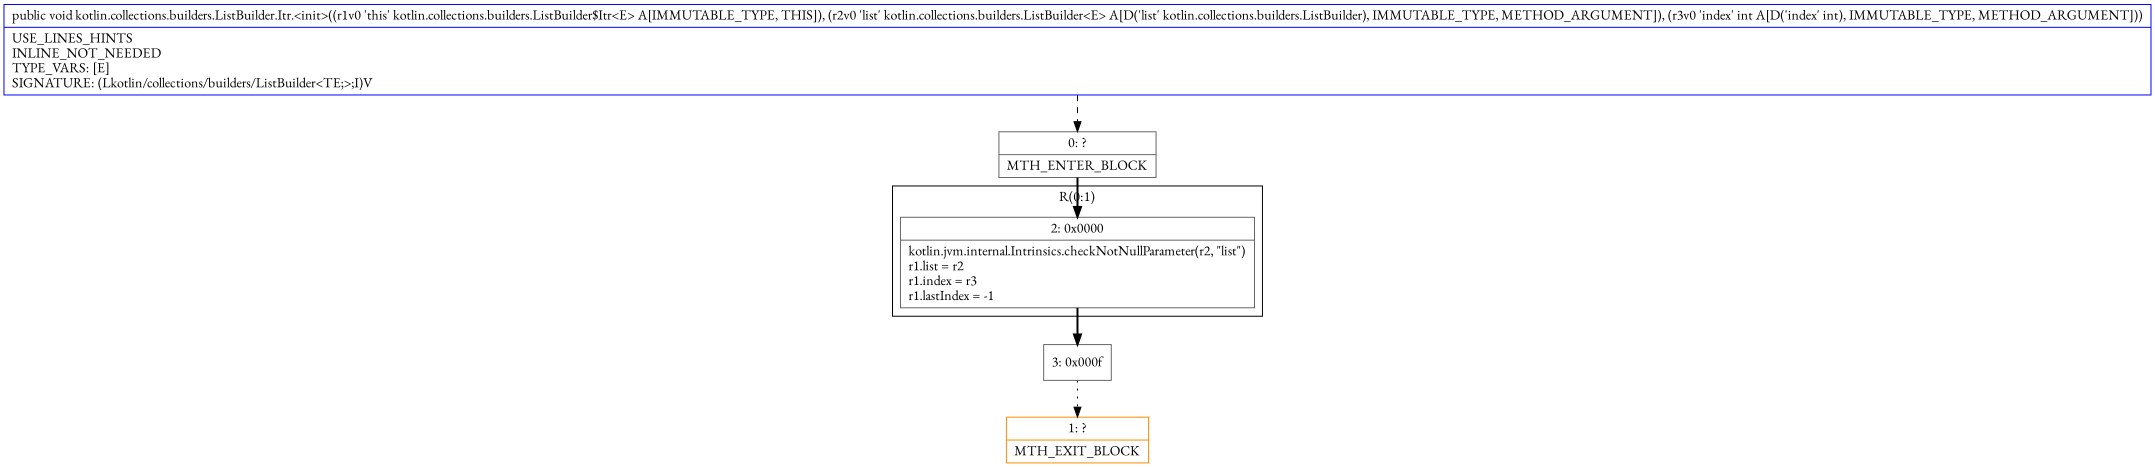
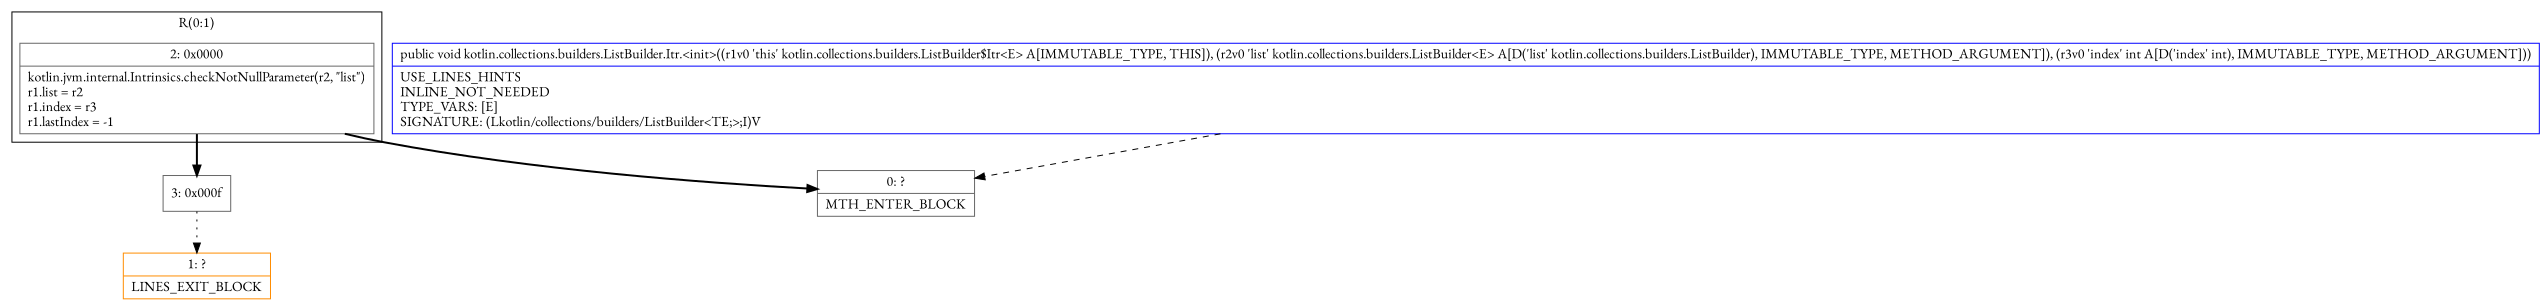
(1077, 192) -> (575, 170)
(1077, 451) -> (197, 287)
